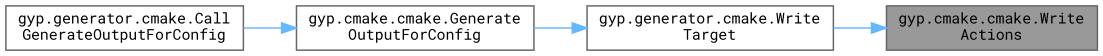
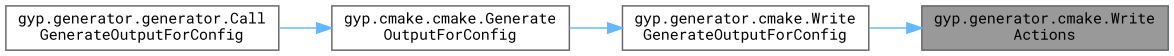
(125, 28) -> (142, 28)
(710, 28) -> (746, 28)
(992, 28) -> (1045, 28)
